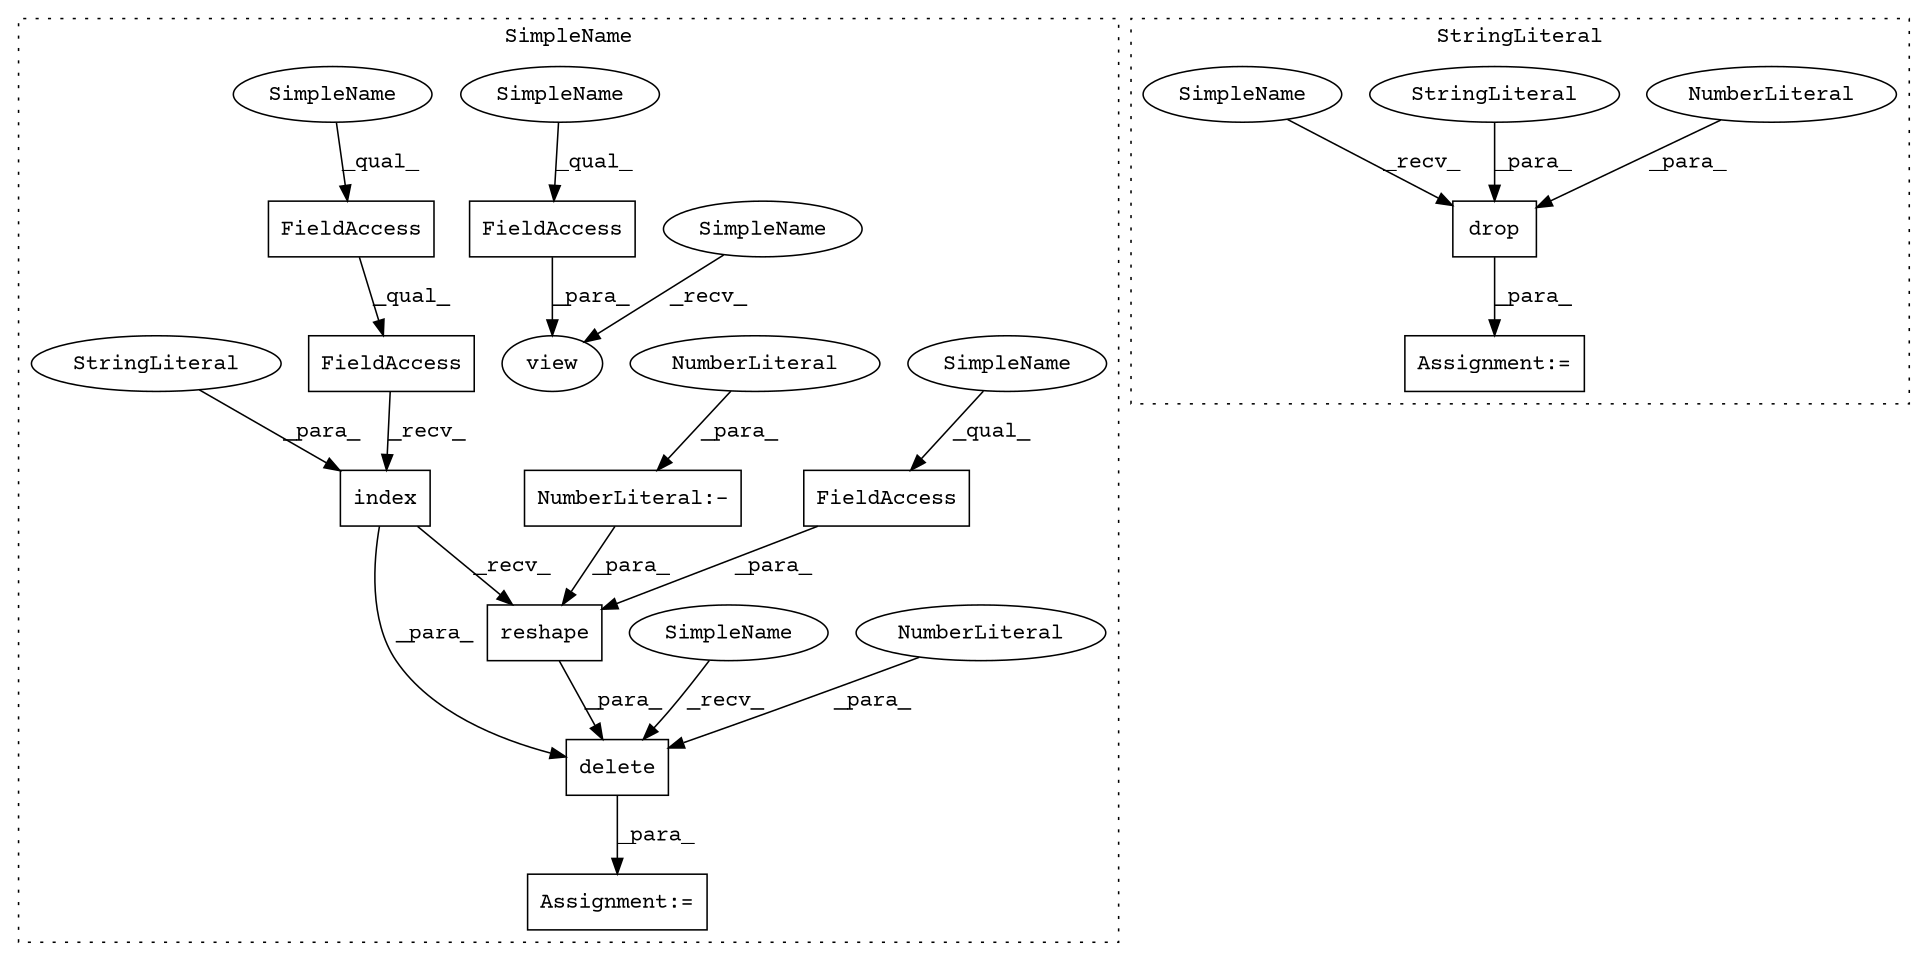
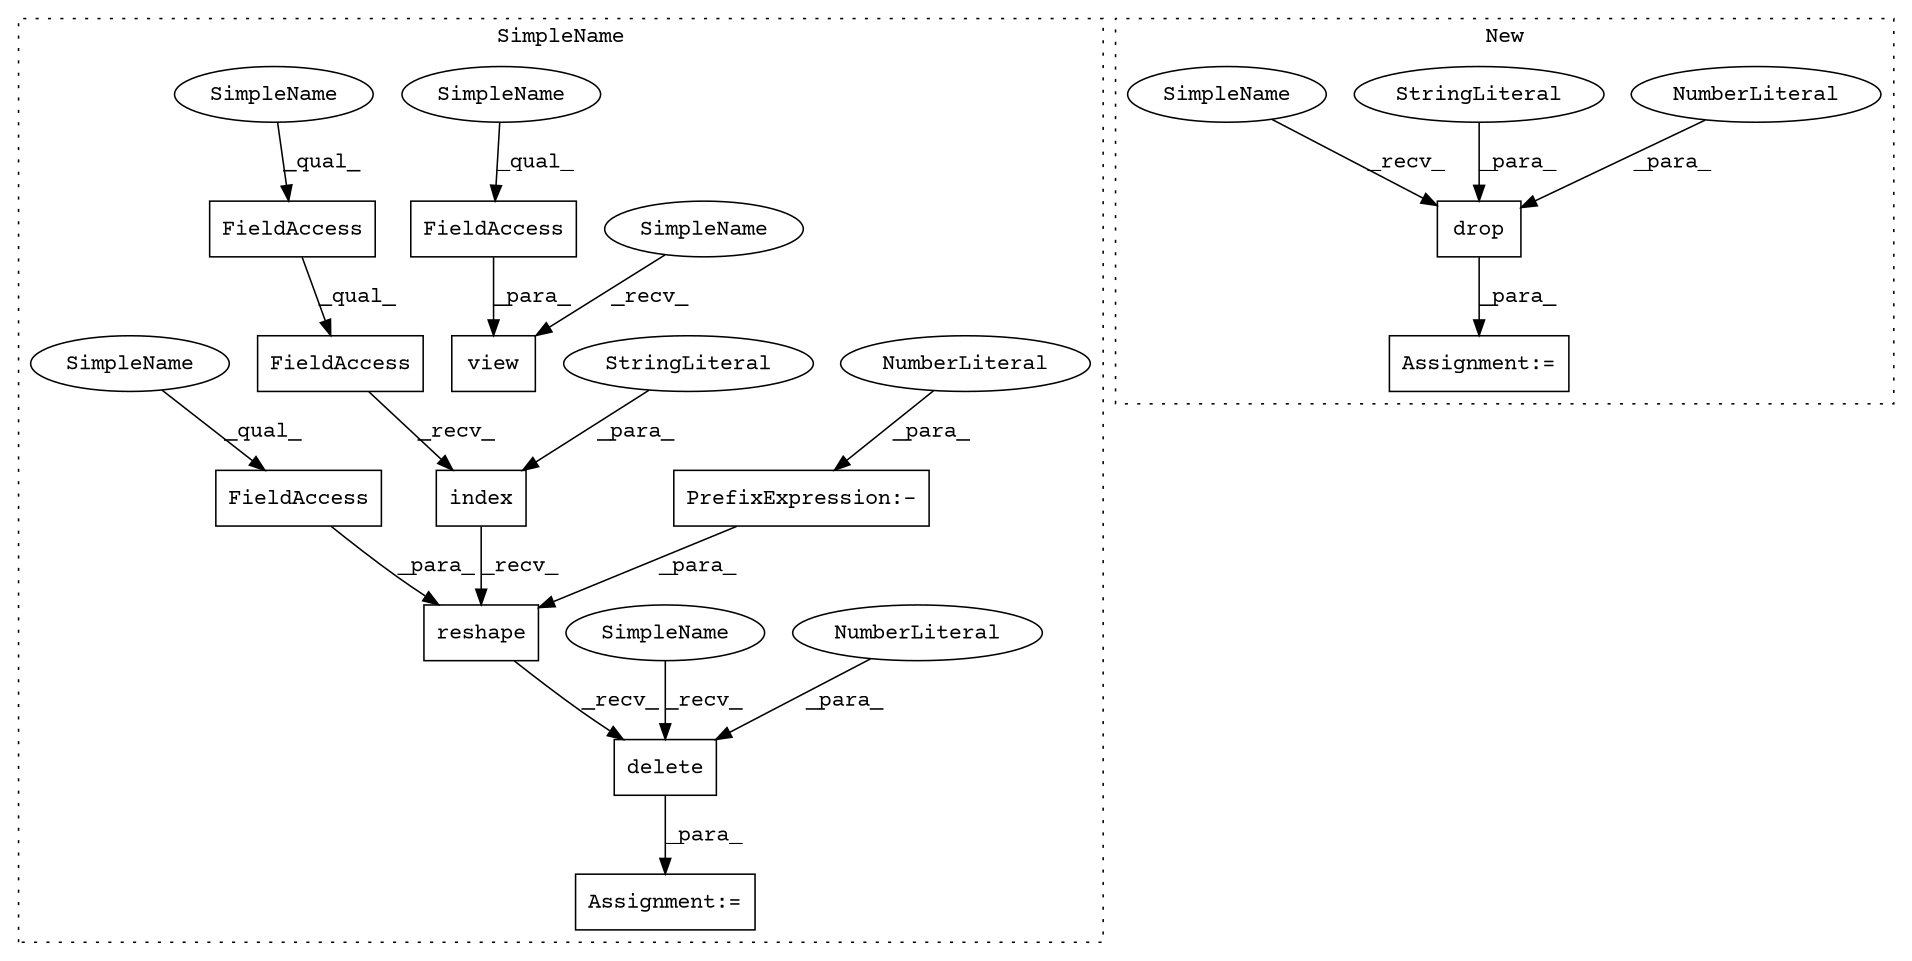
(1520, 36) -> (1505, 36)
(552, 364) -> (494, 364)
(633, 498) -> (801, 498)
(410, 678) -> none
(624, 700) -> (620, 700)
